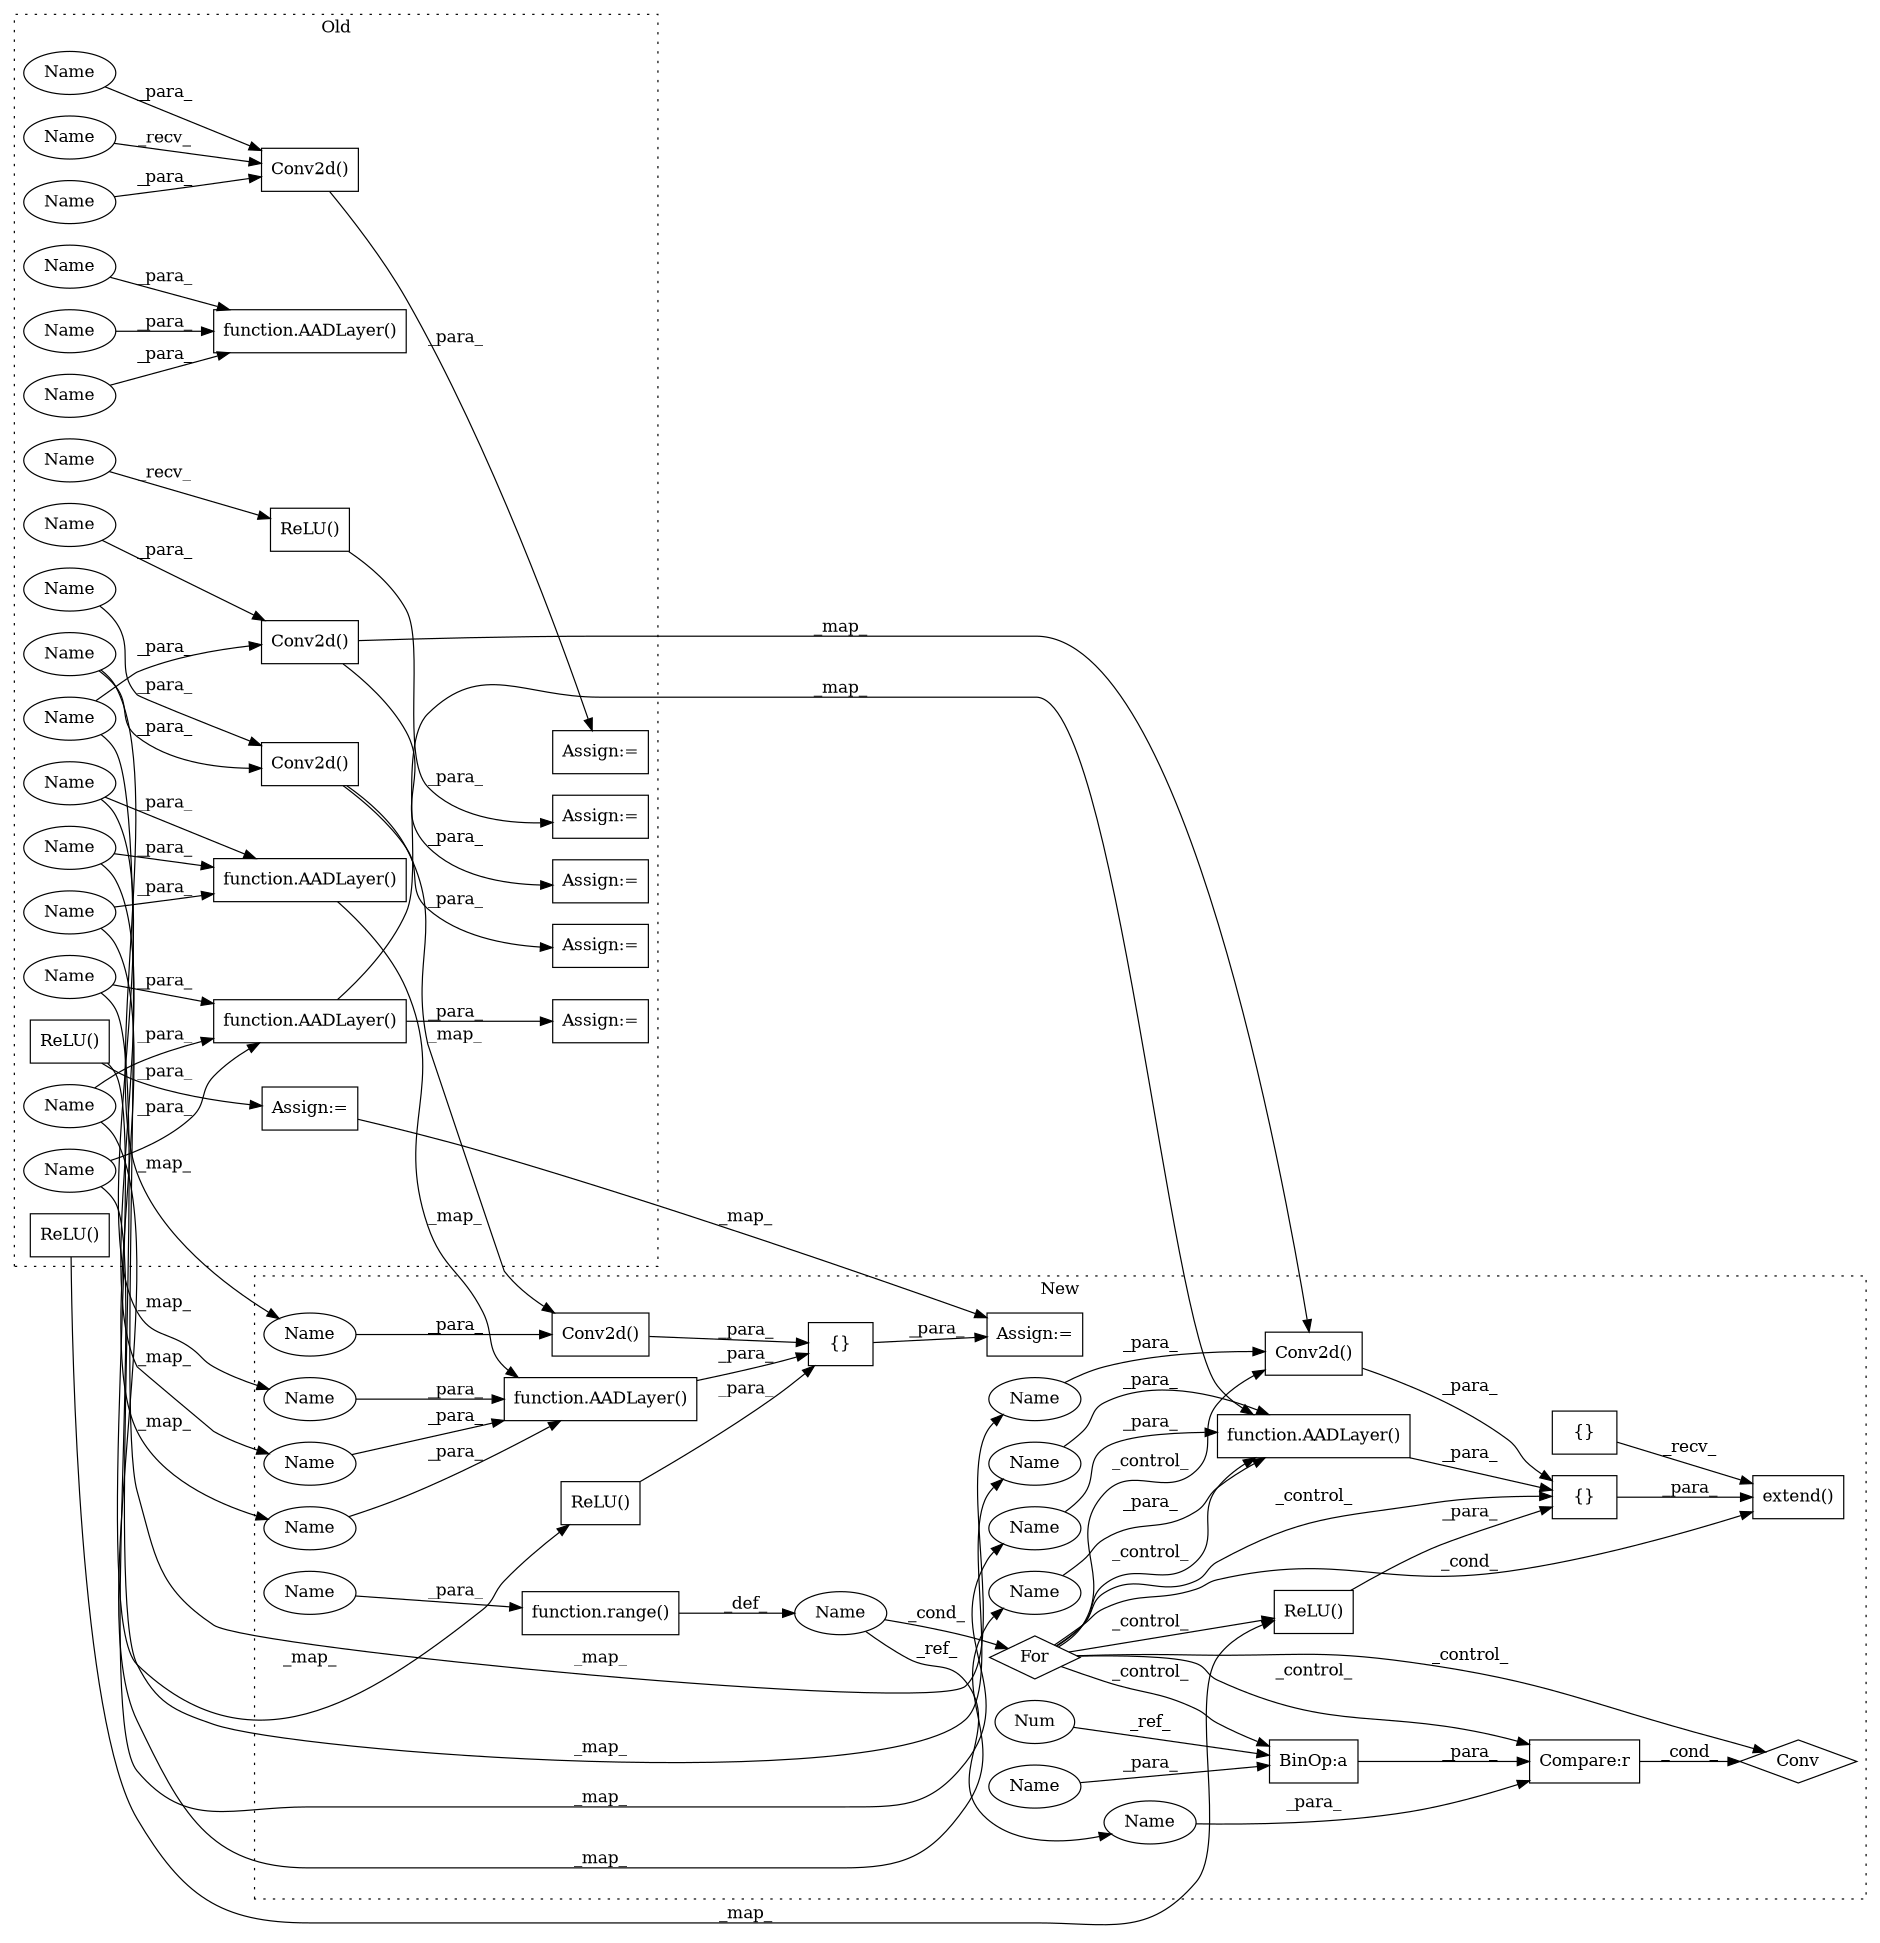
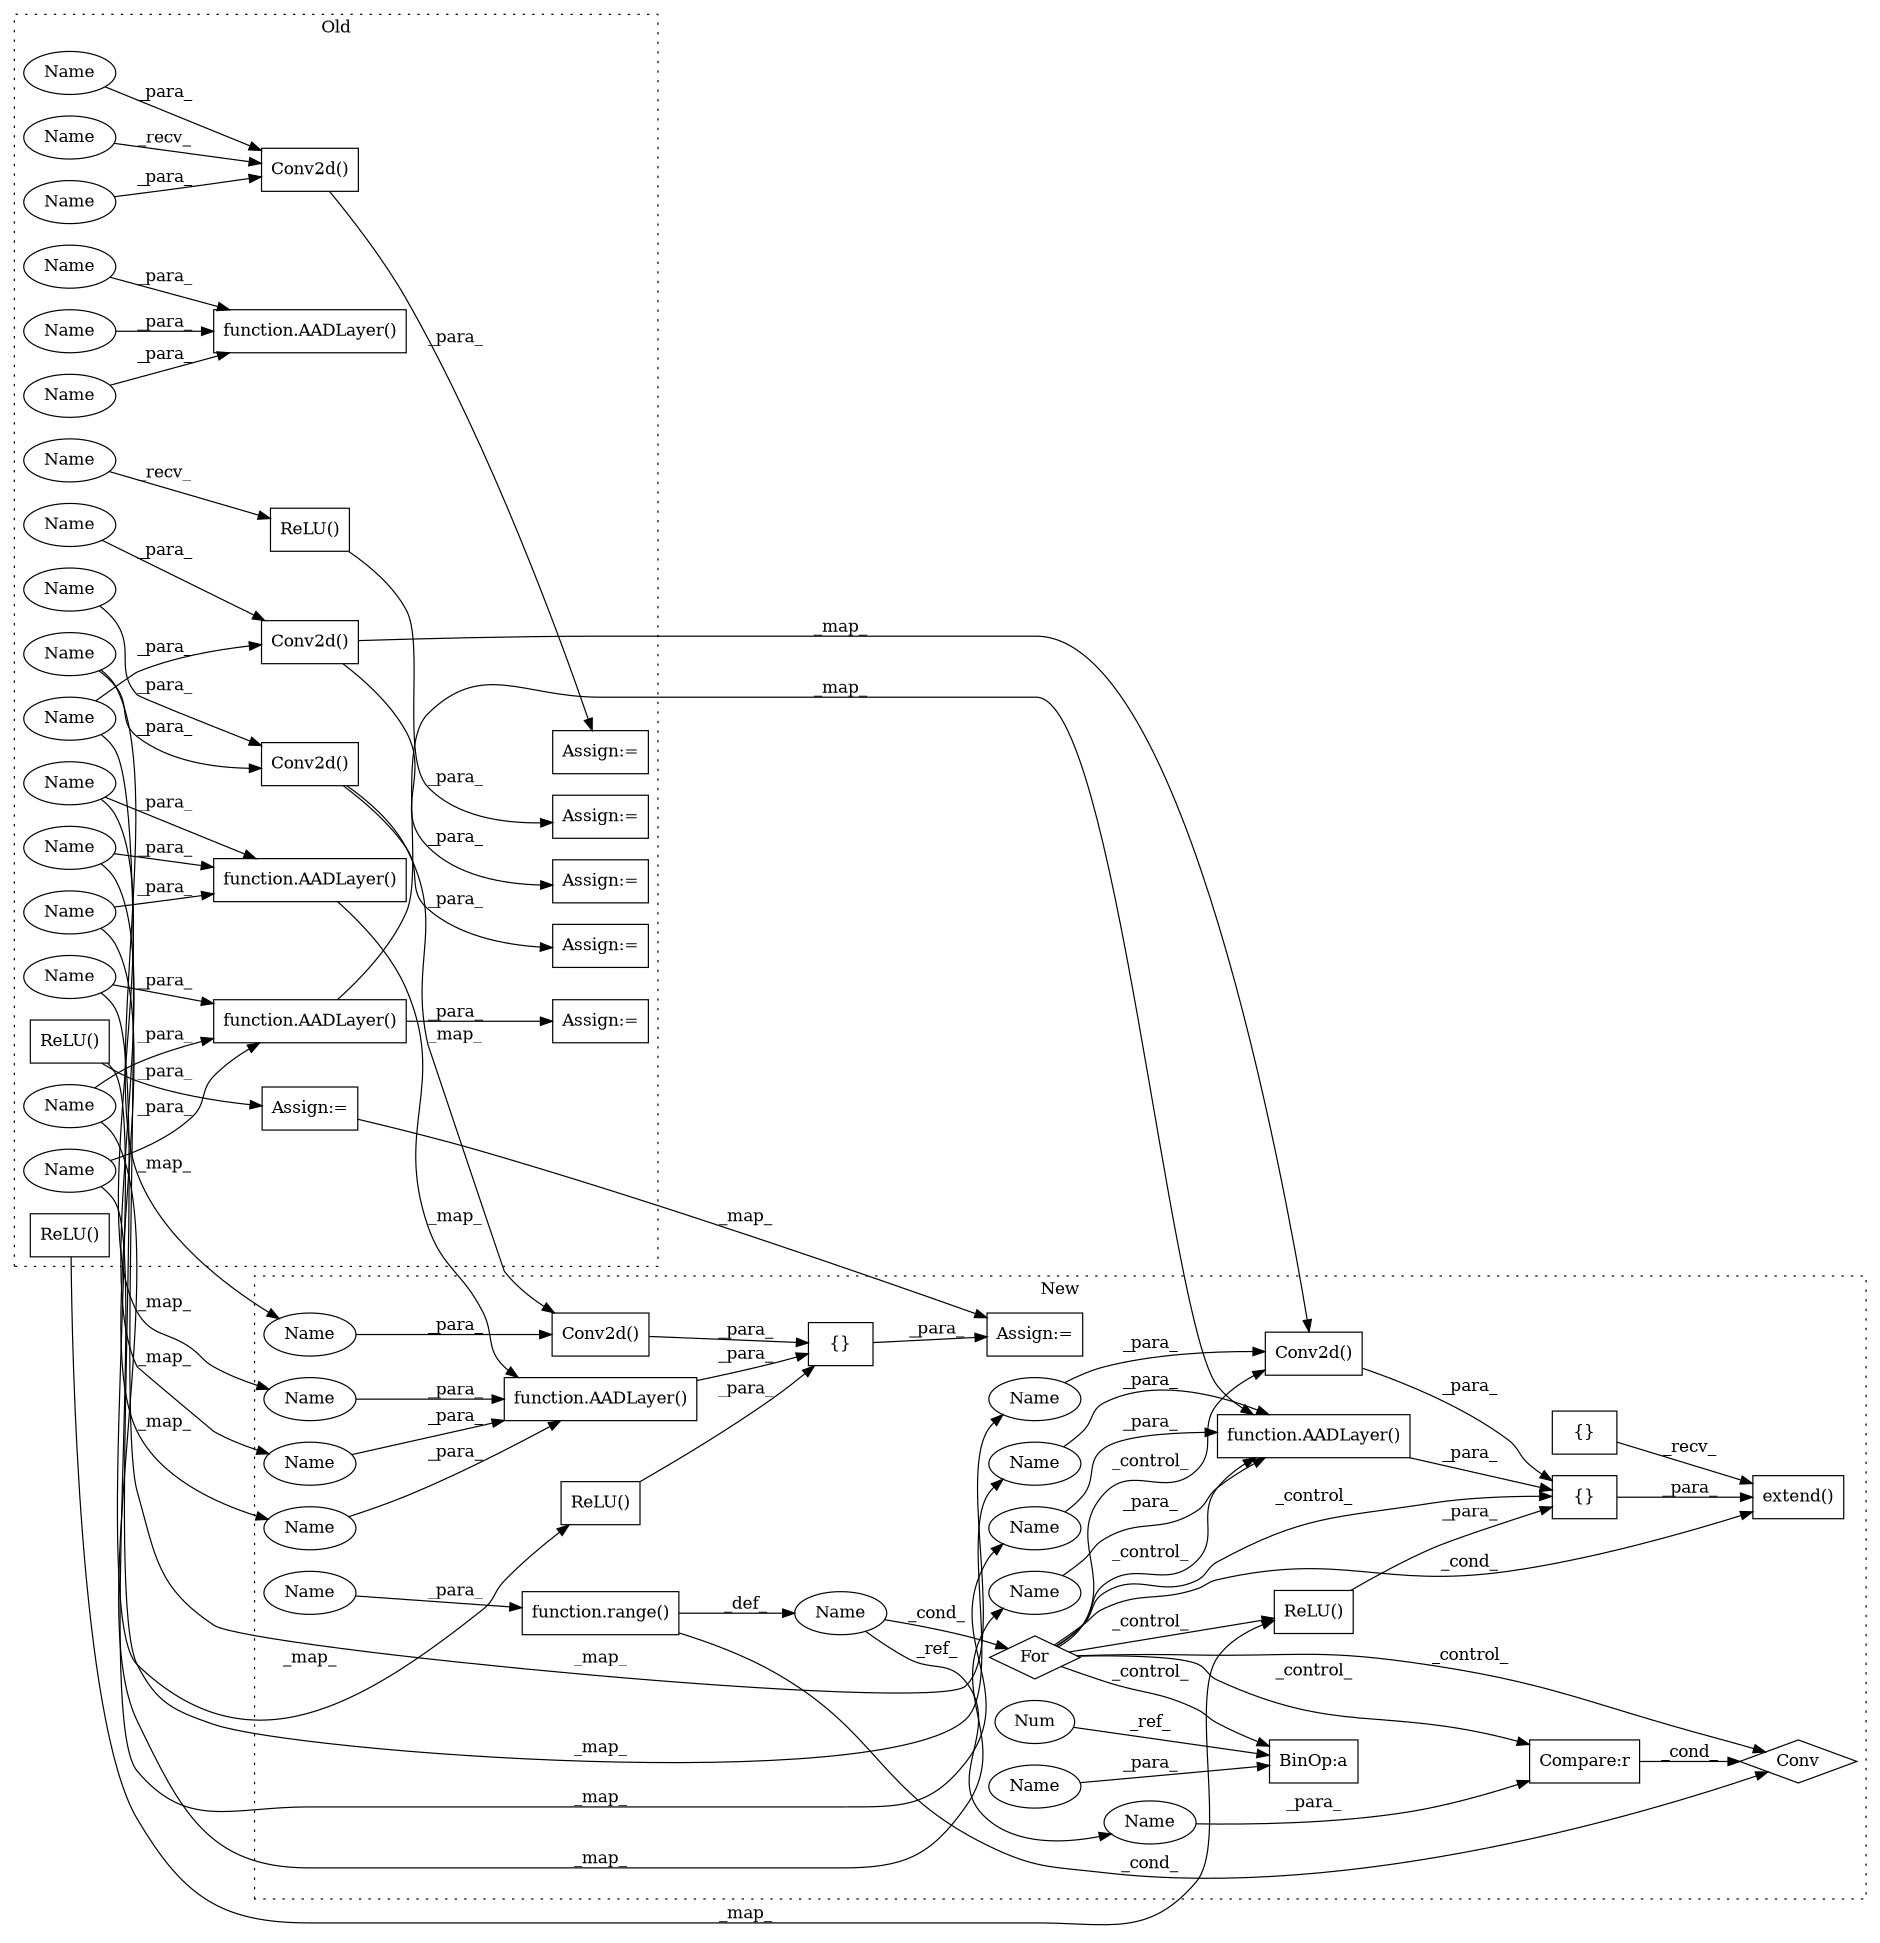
(1438, 1762) -> none
none -> (1186, 1878)
